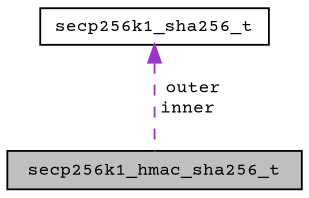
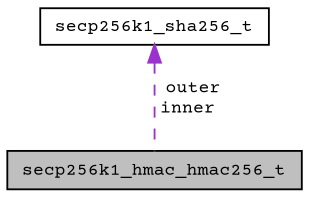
(155, 170) -> (155, 170)
